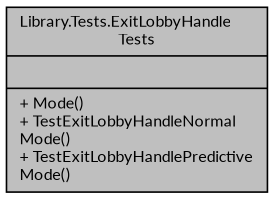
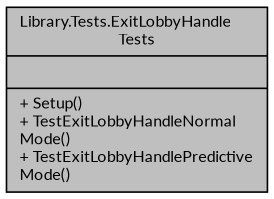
(52, 104) -> (52, 104)
